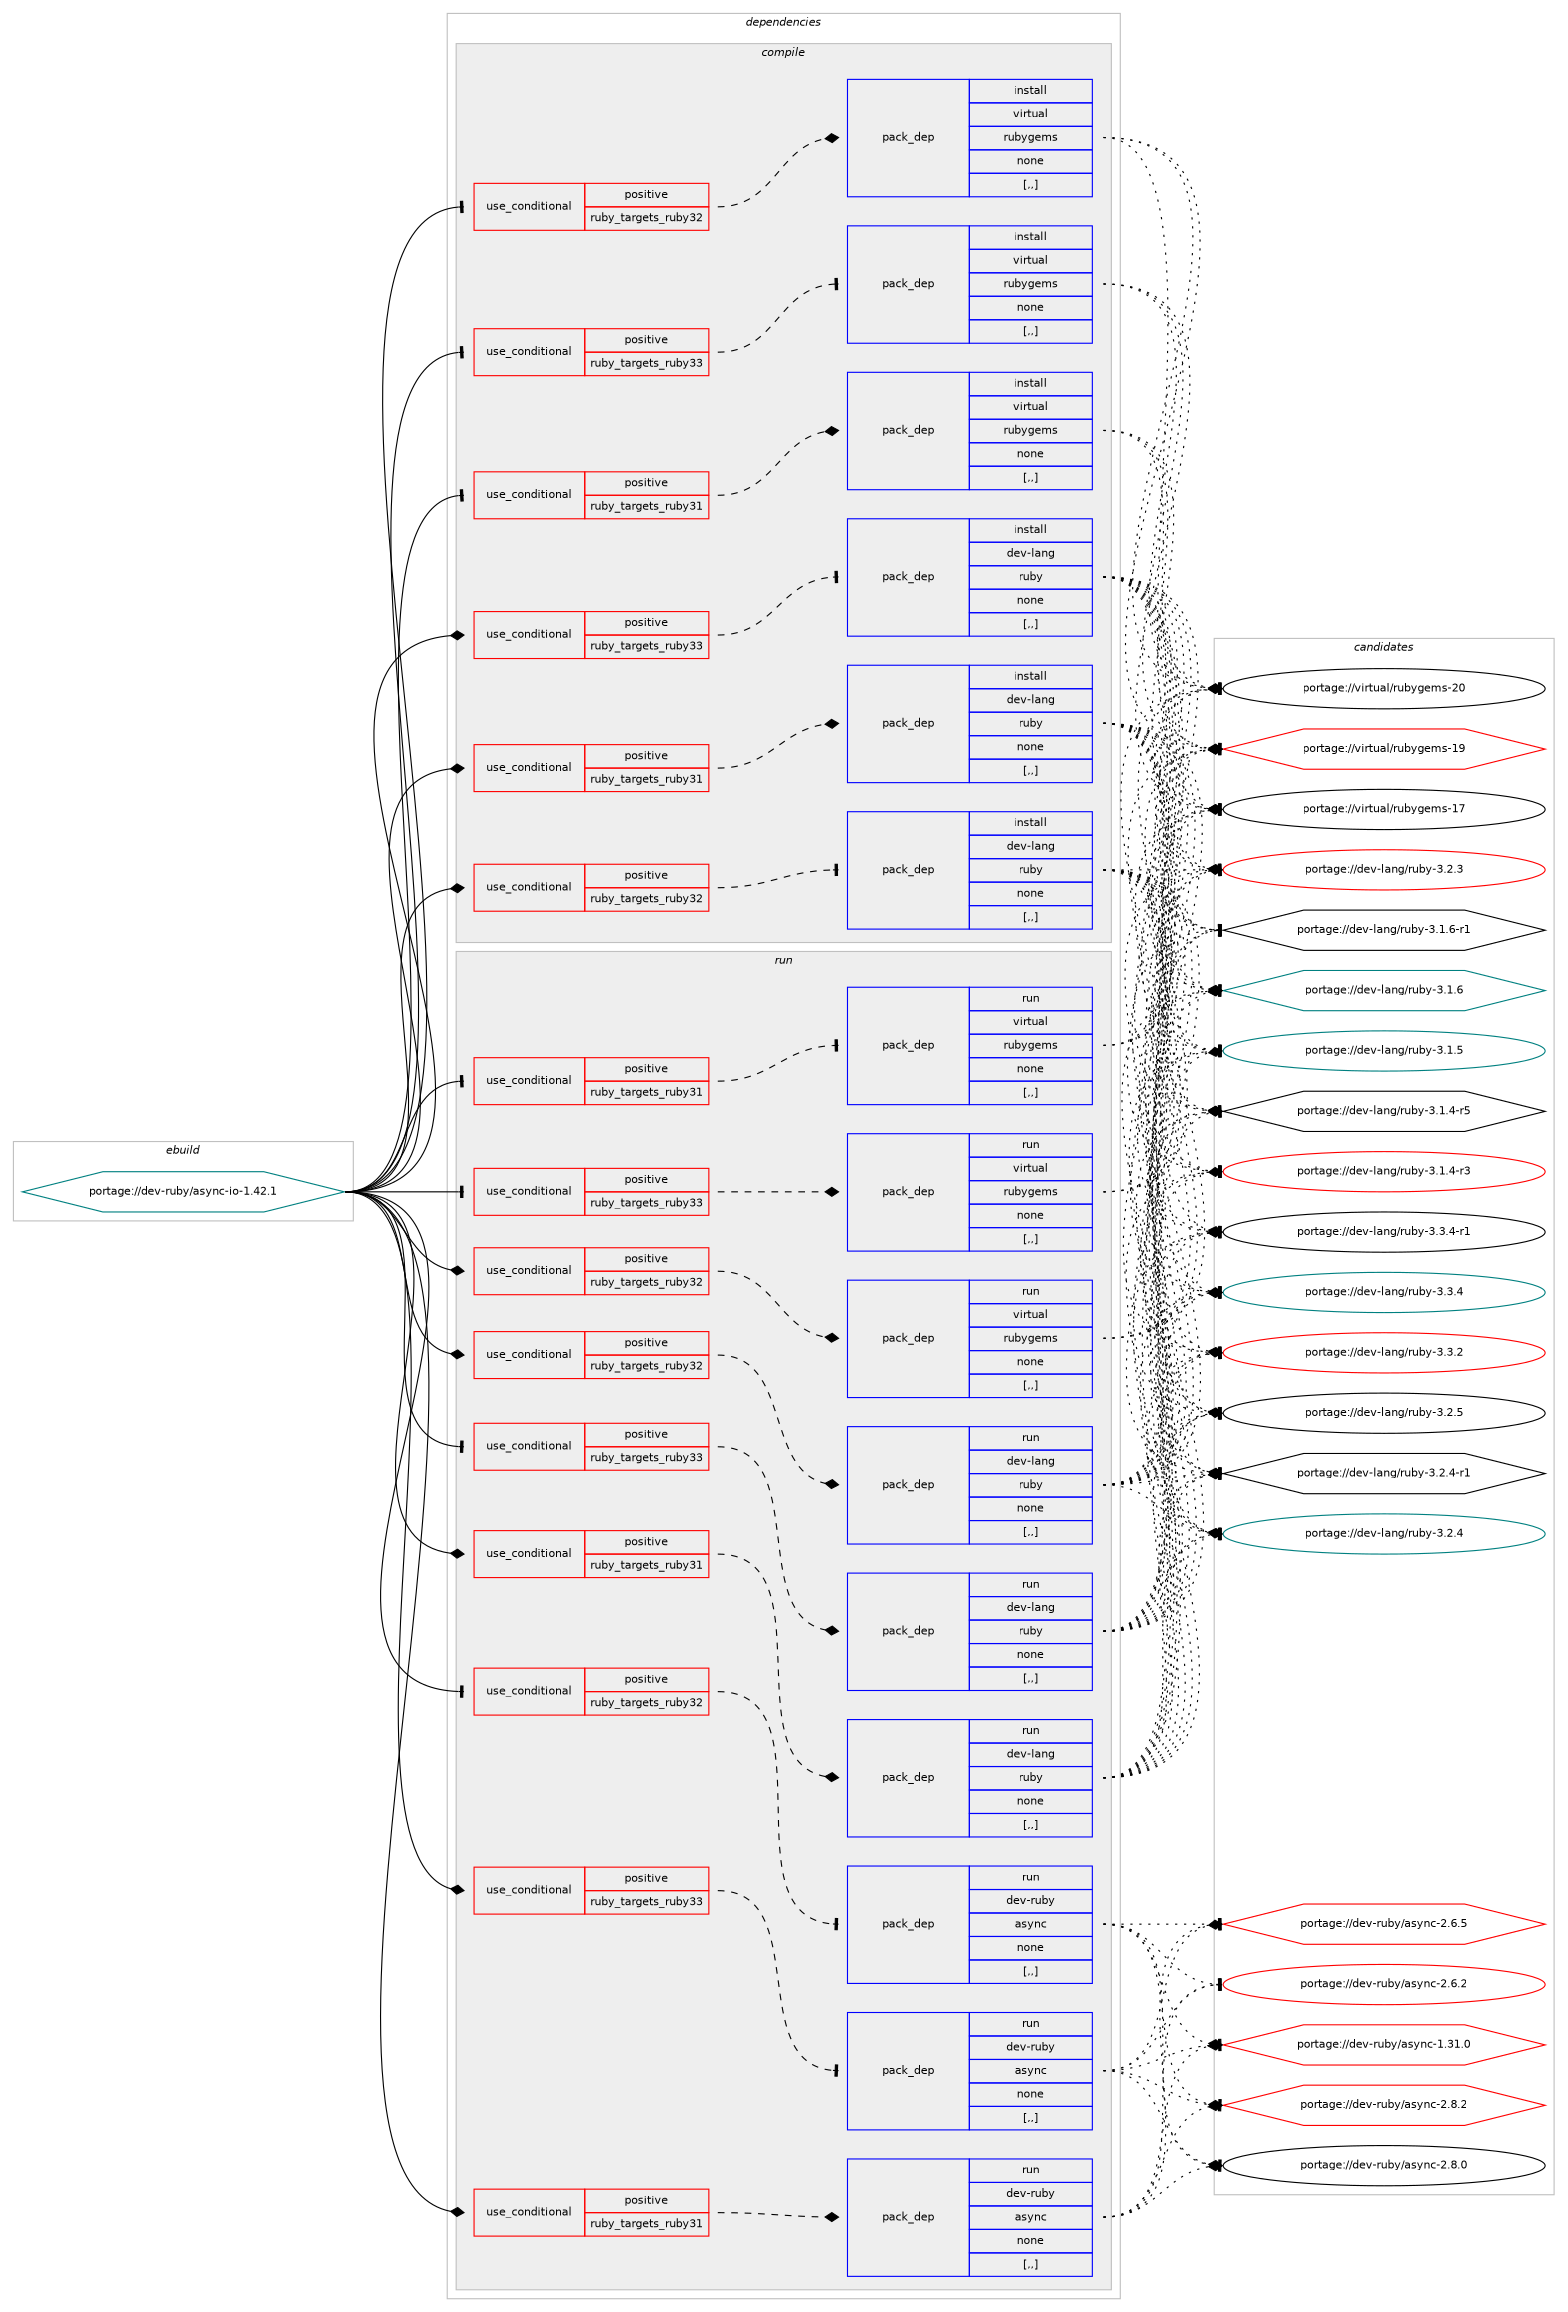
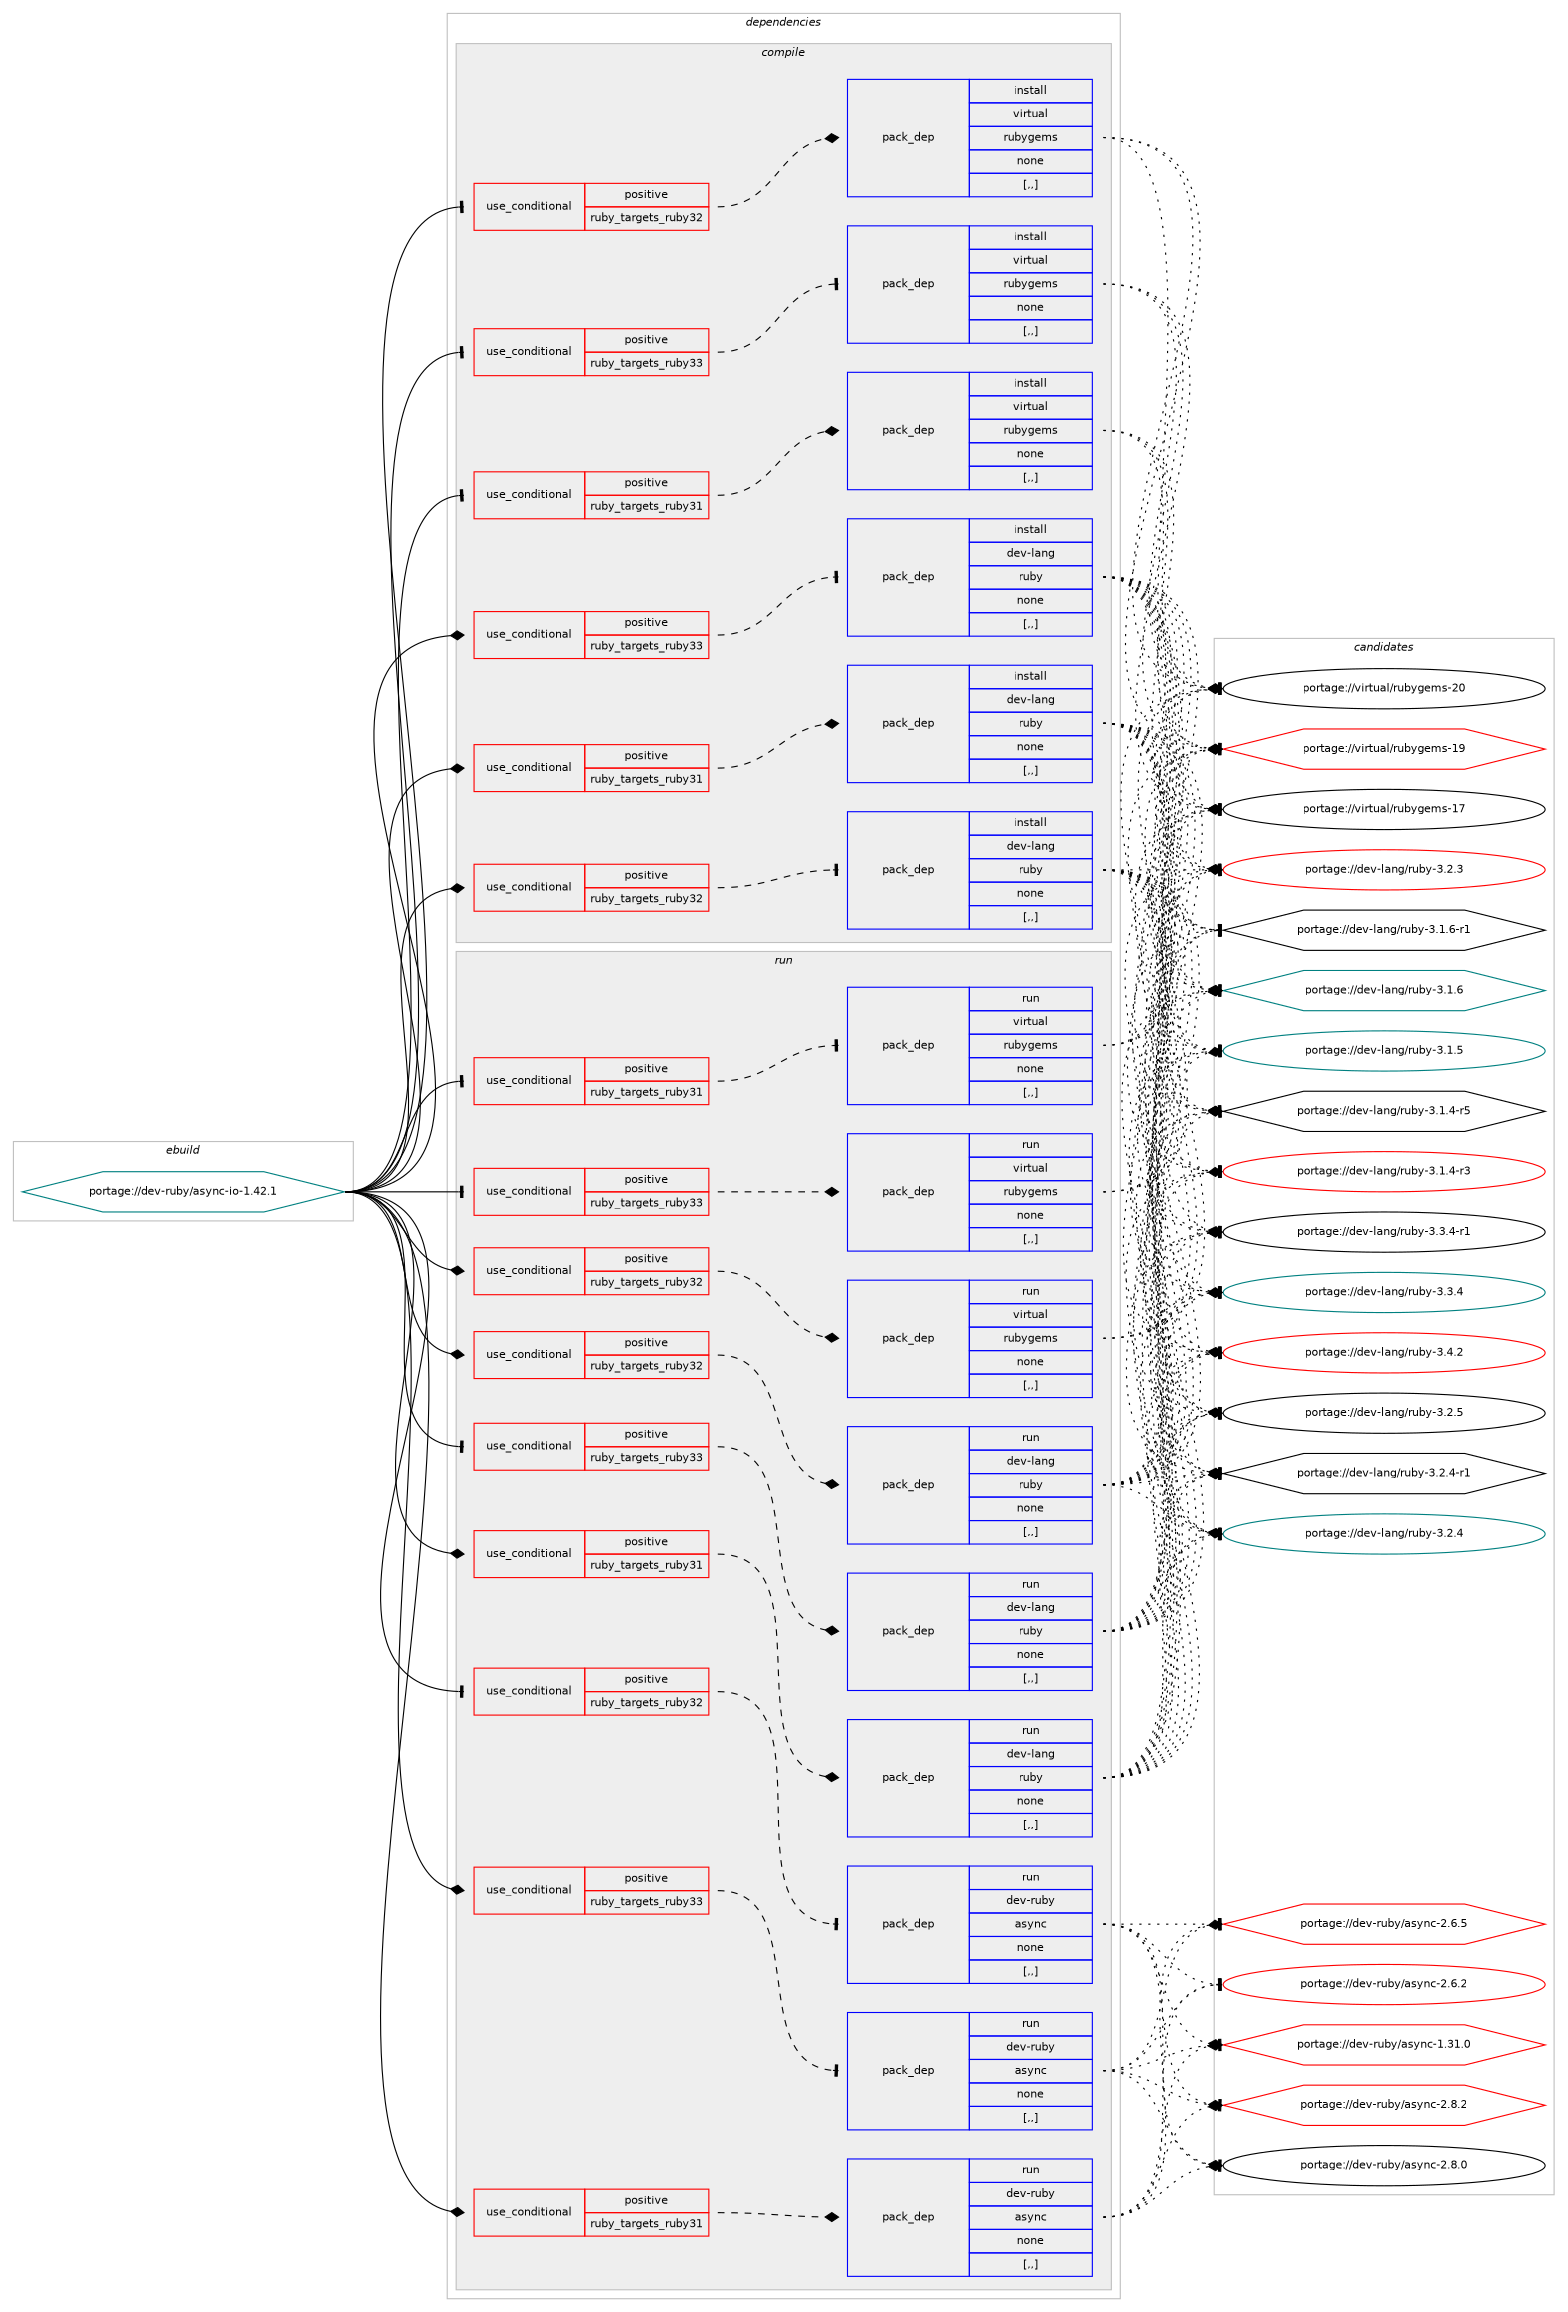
(1384, 1353) -> (1384, 1353)
